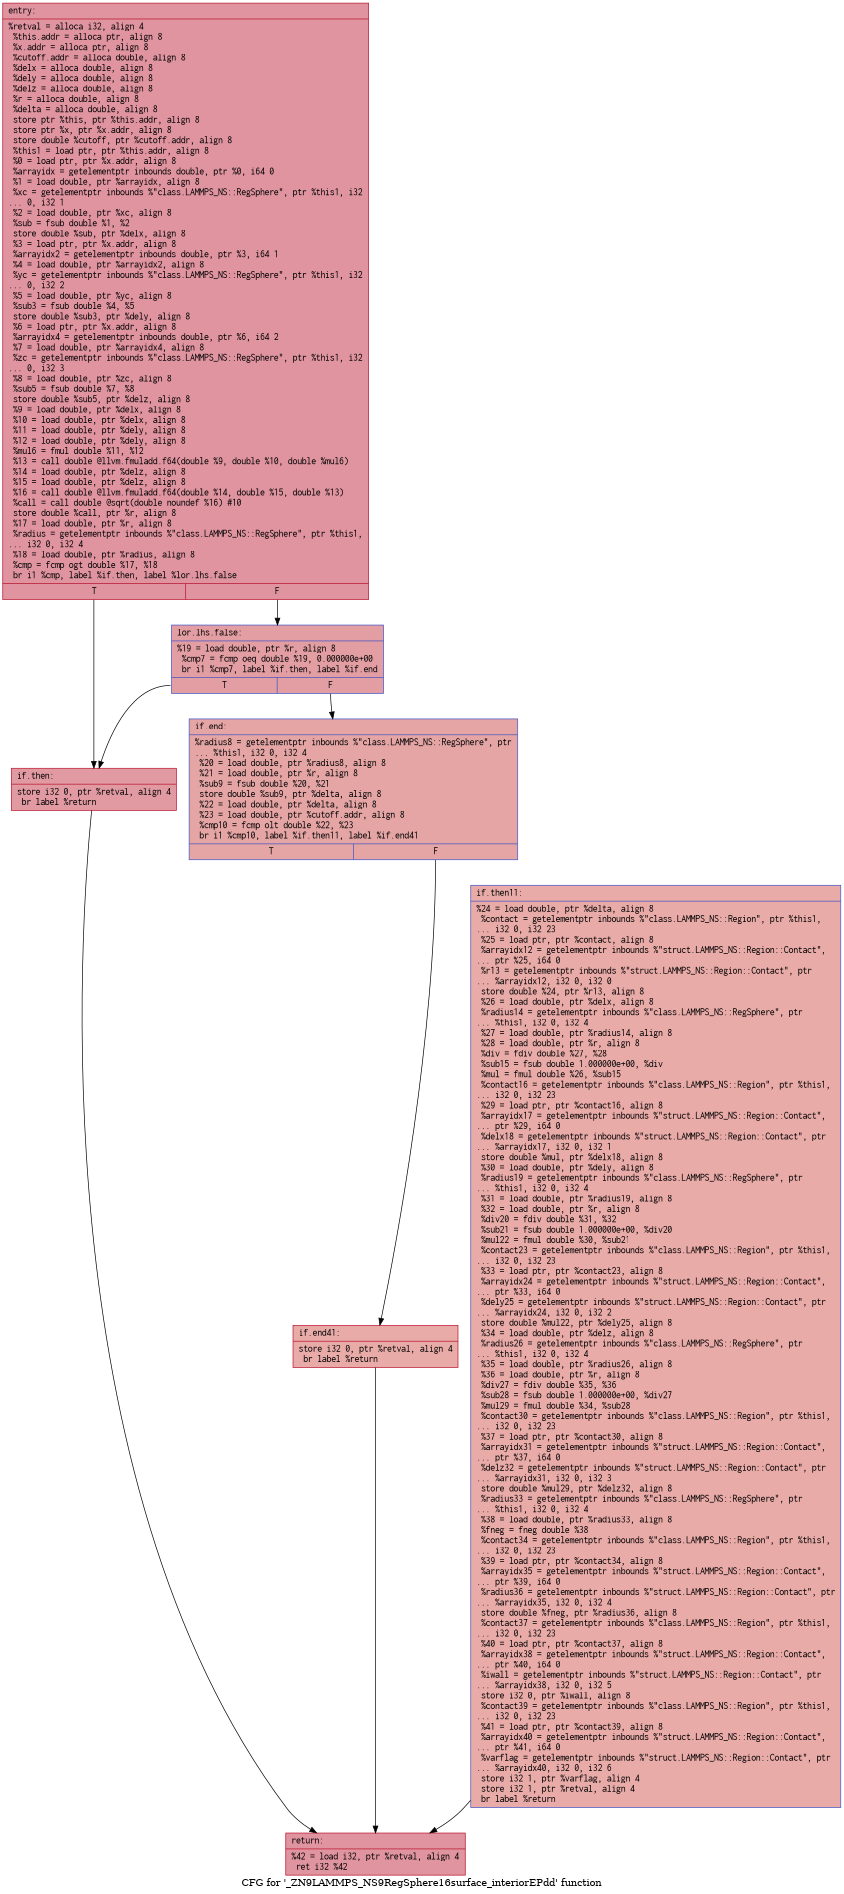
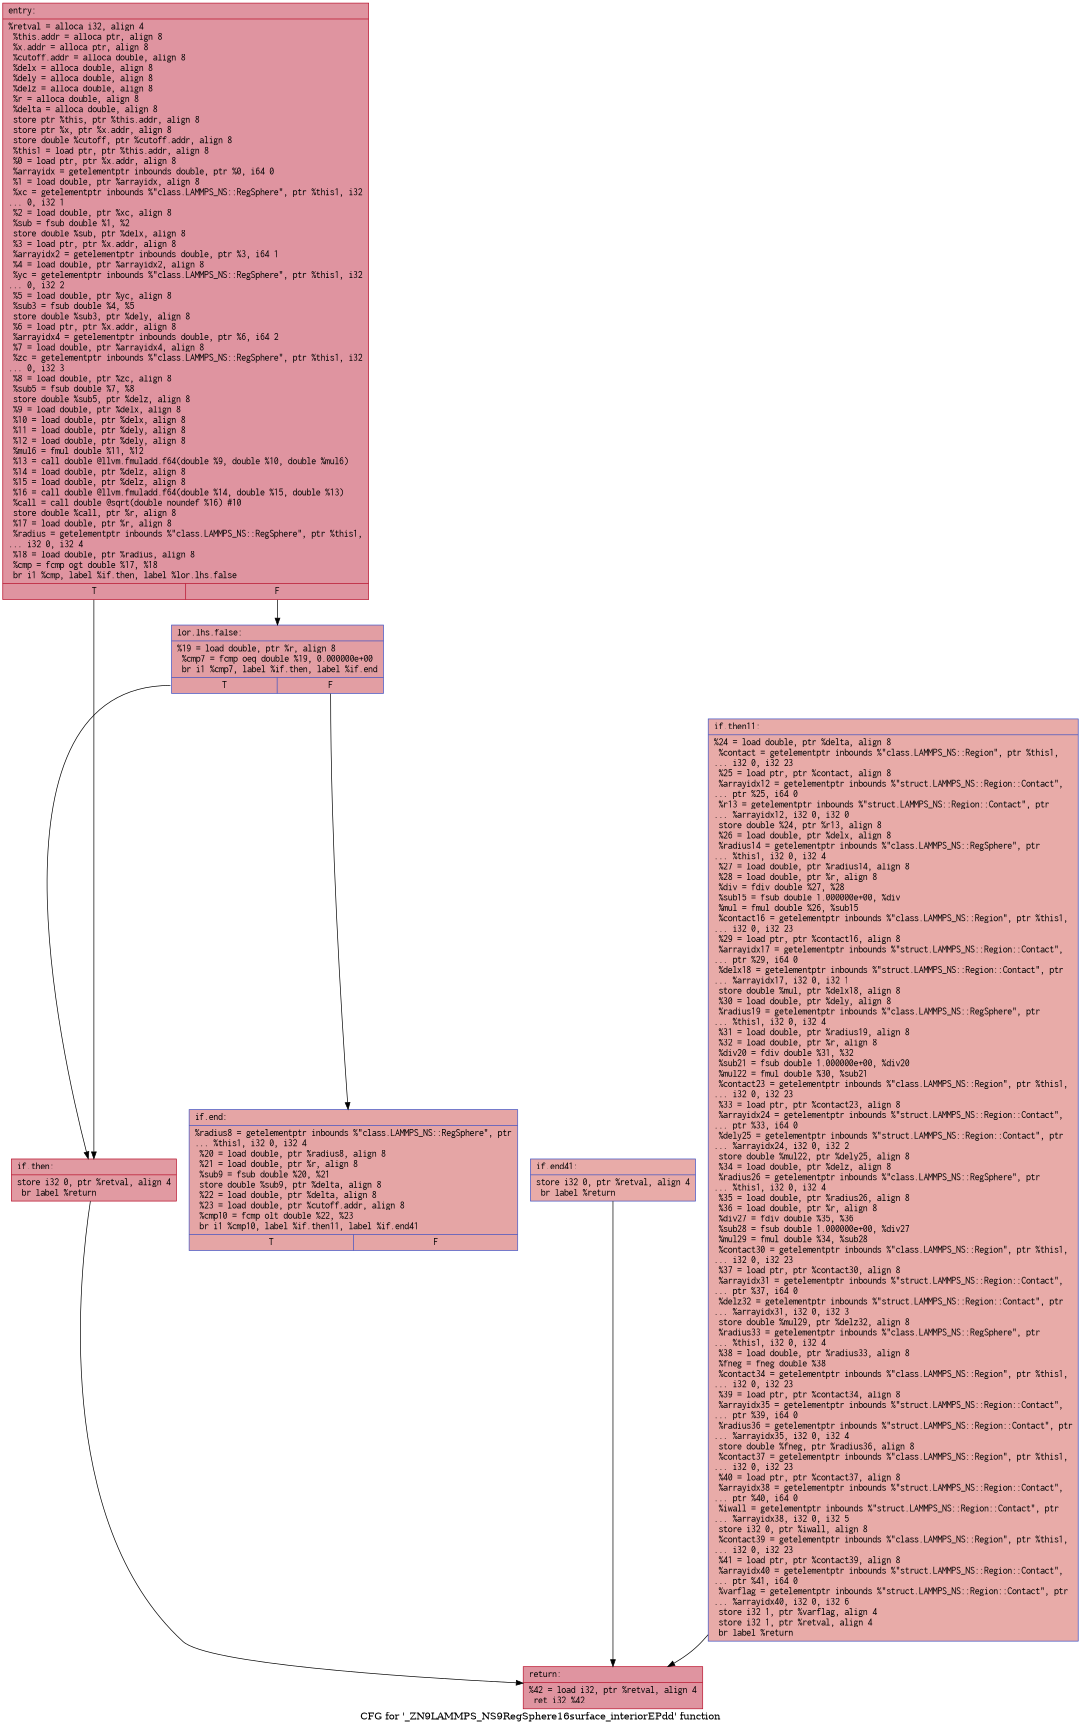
(419, 1090) -> none
(376, 1346) -> (613, 1180)
